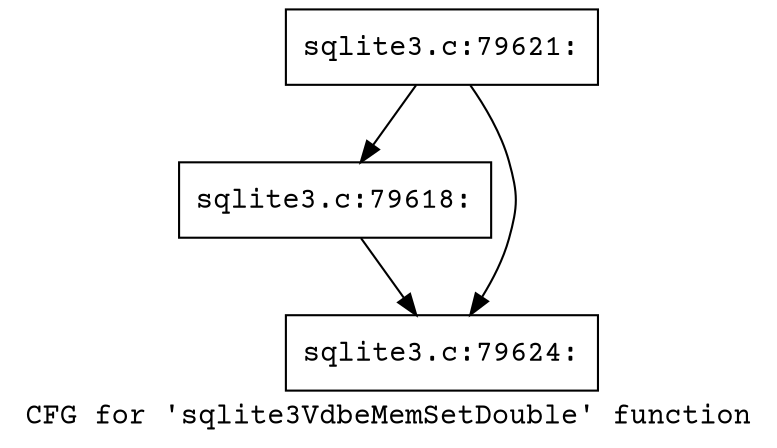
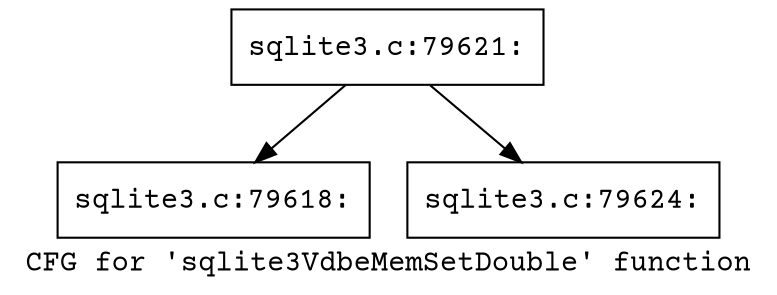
(382, 268) -> none
